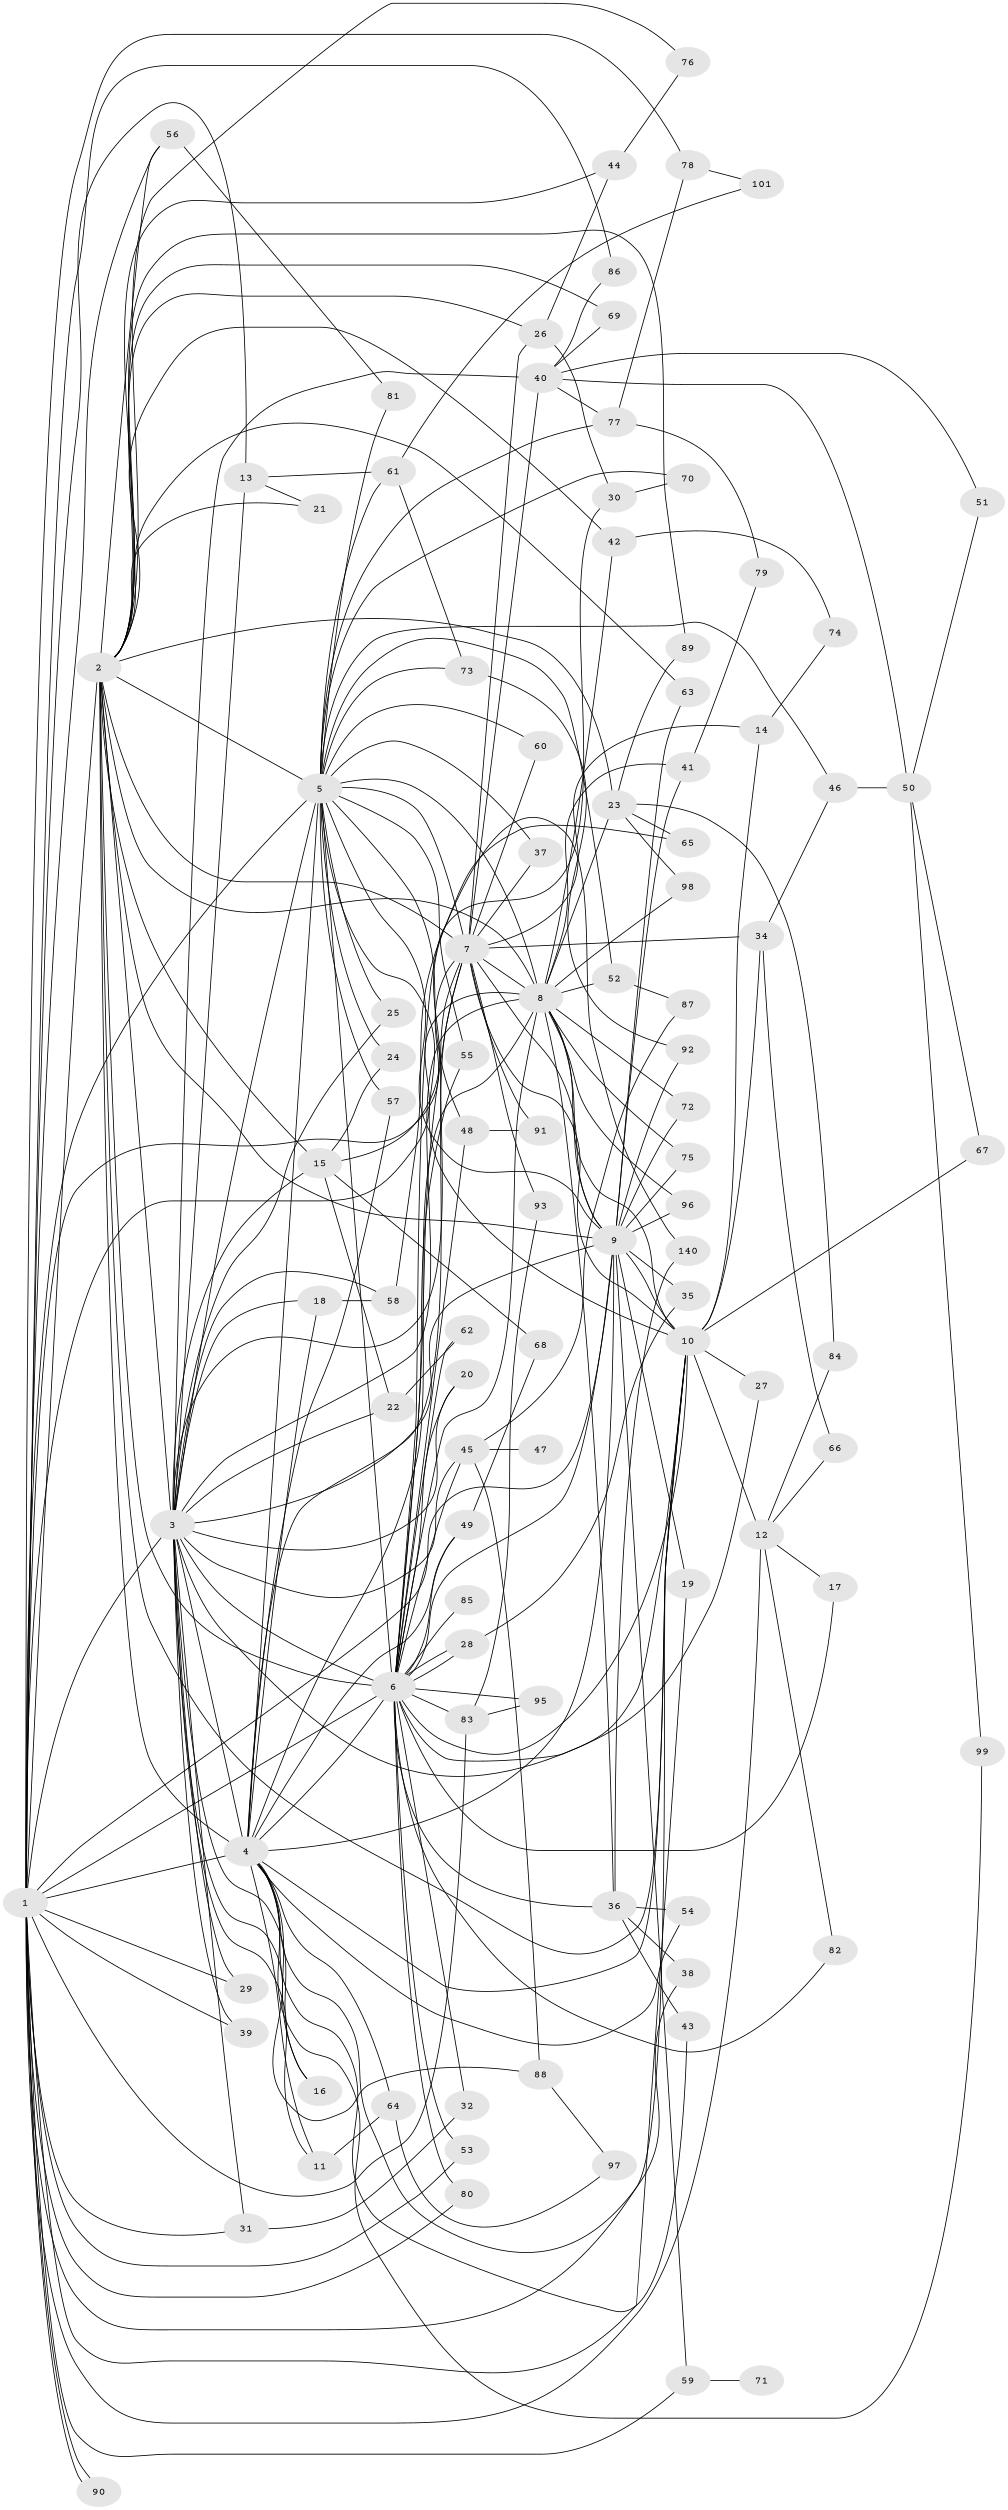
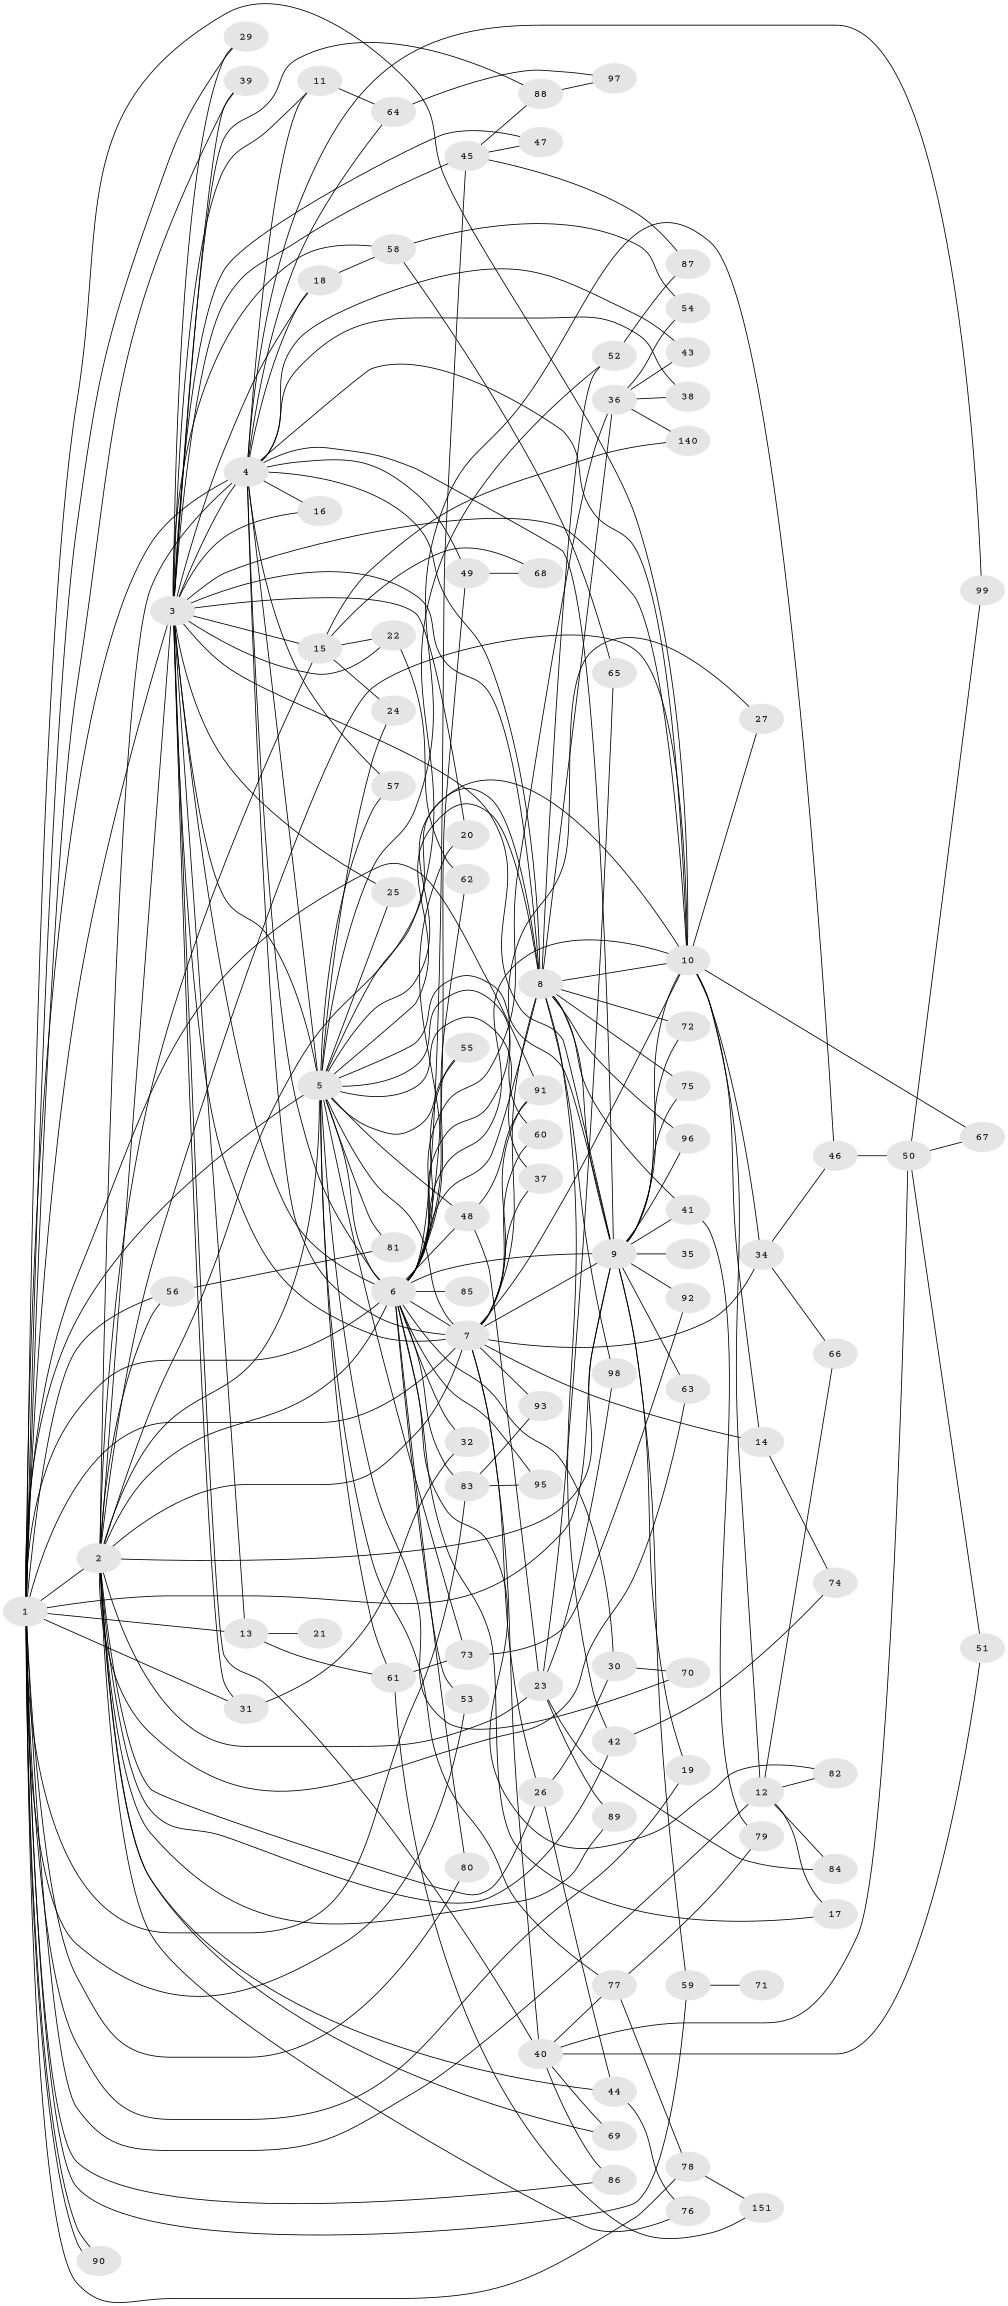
(762, 184) -> (762, 2208)
none -> (226, 268)
(160, 528) -> none
(578, 901) -> (513, 1460)
(92, 1285) -> (170, 1056)
(467, 1644) -> none
(474, 2027) -> (558, 225)
